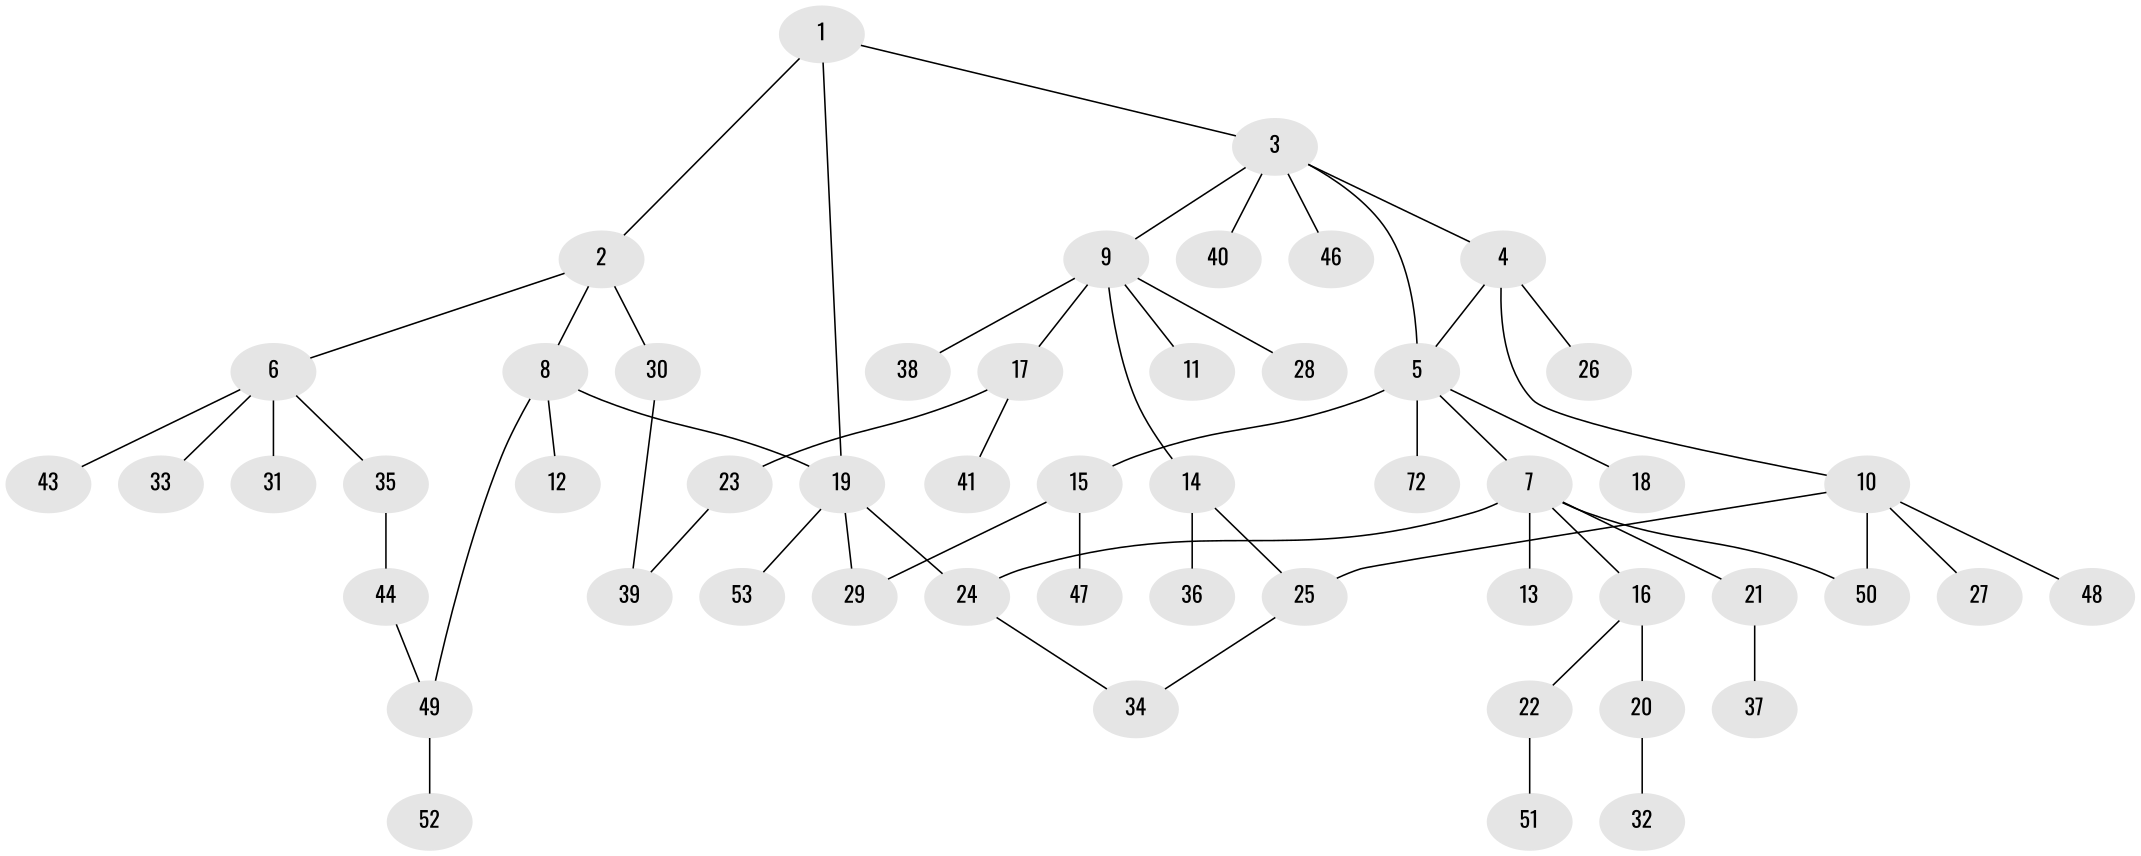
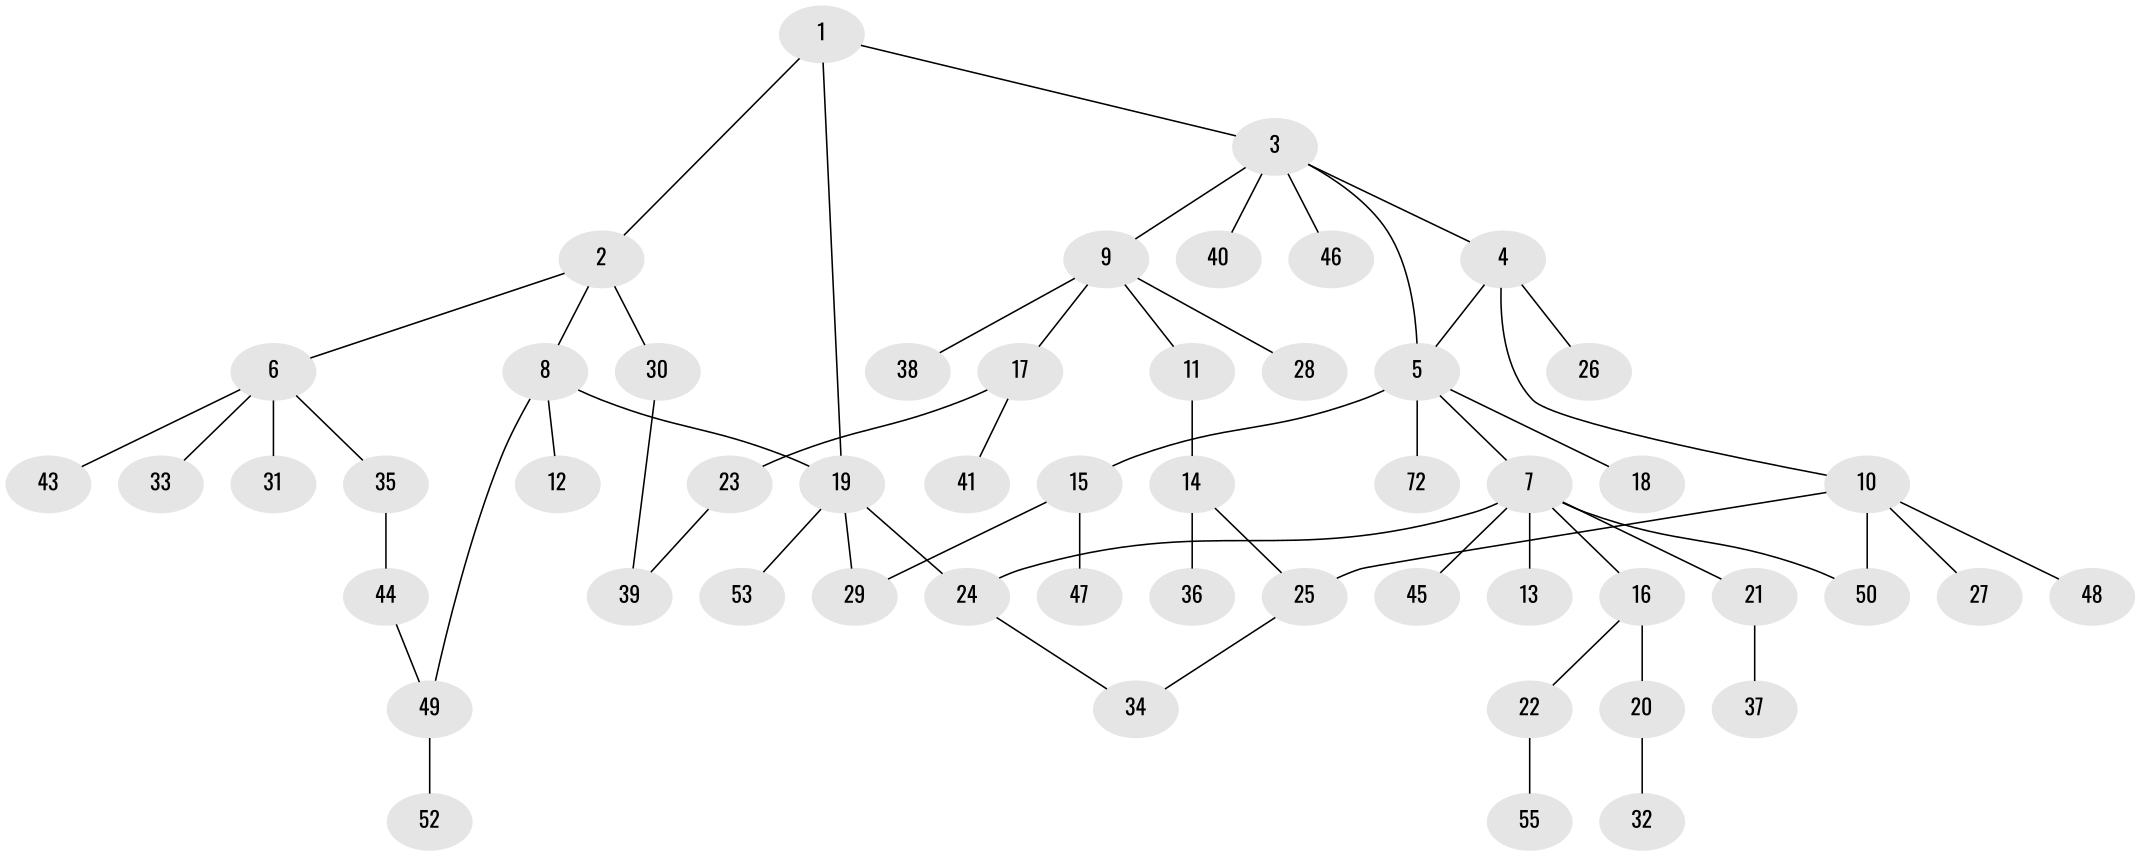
(1128, 378) -> (1192, 428)
none -> (1417, 597)
(1530, 822) -> (1530, 822)
